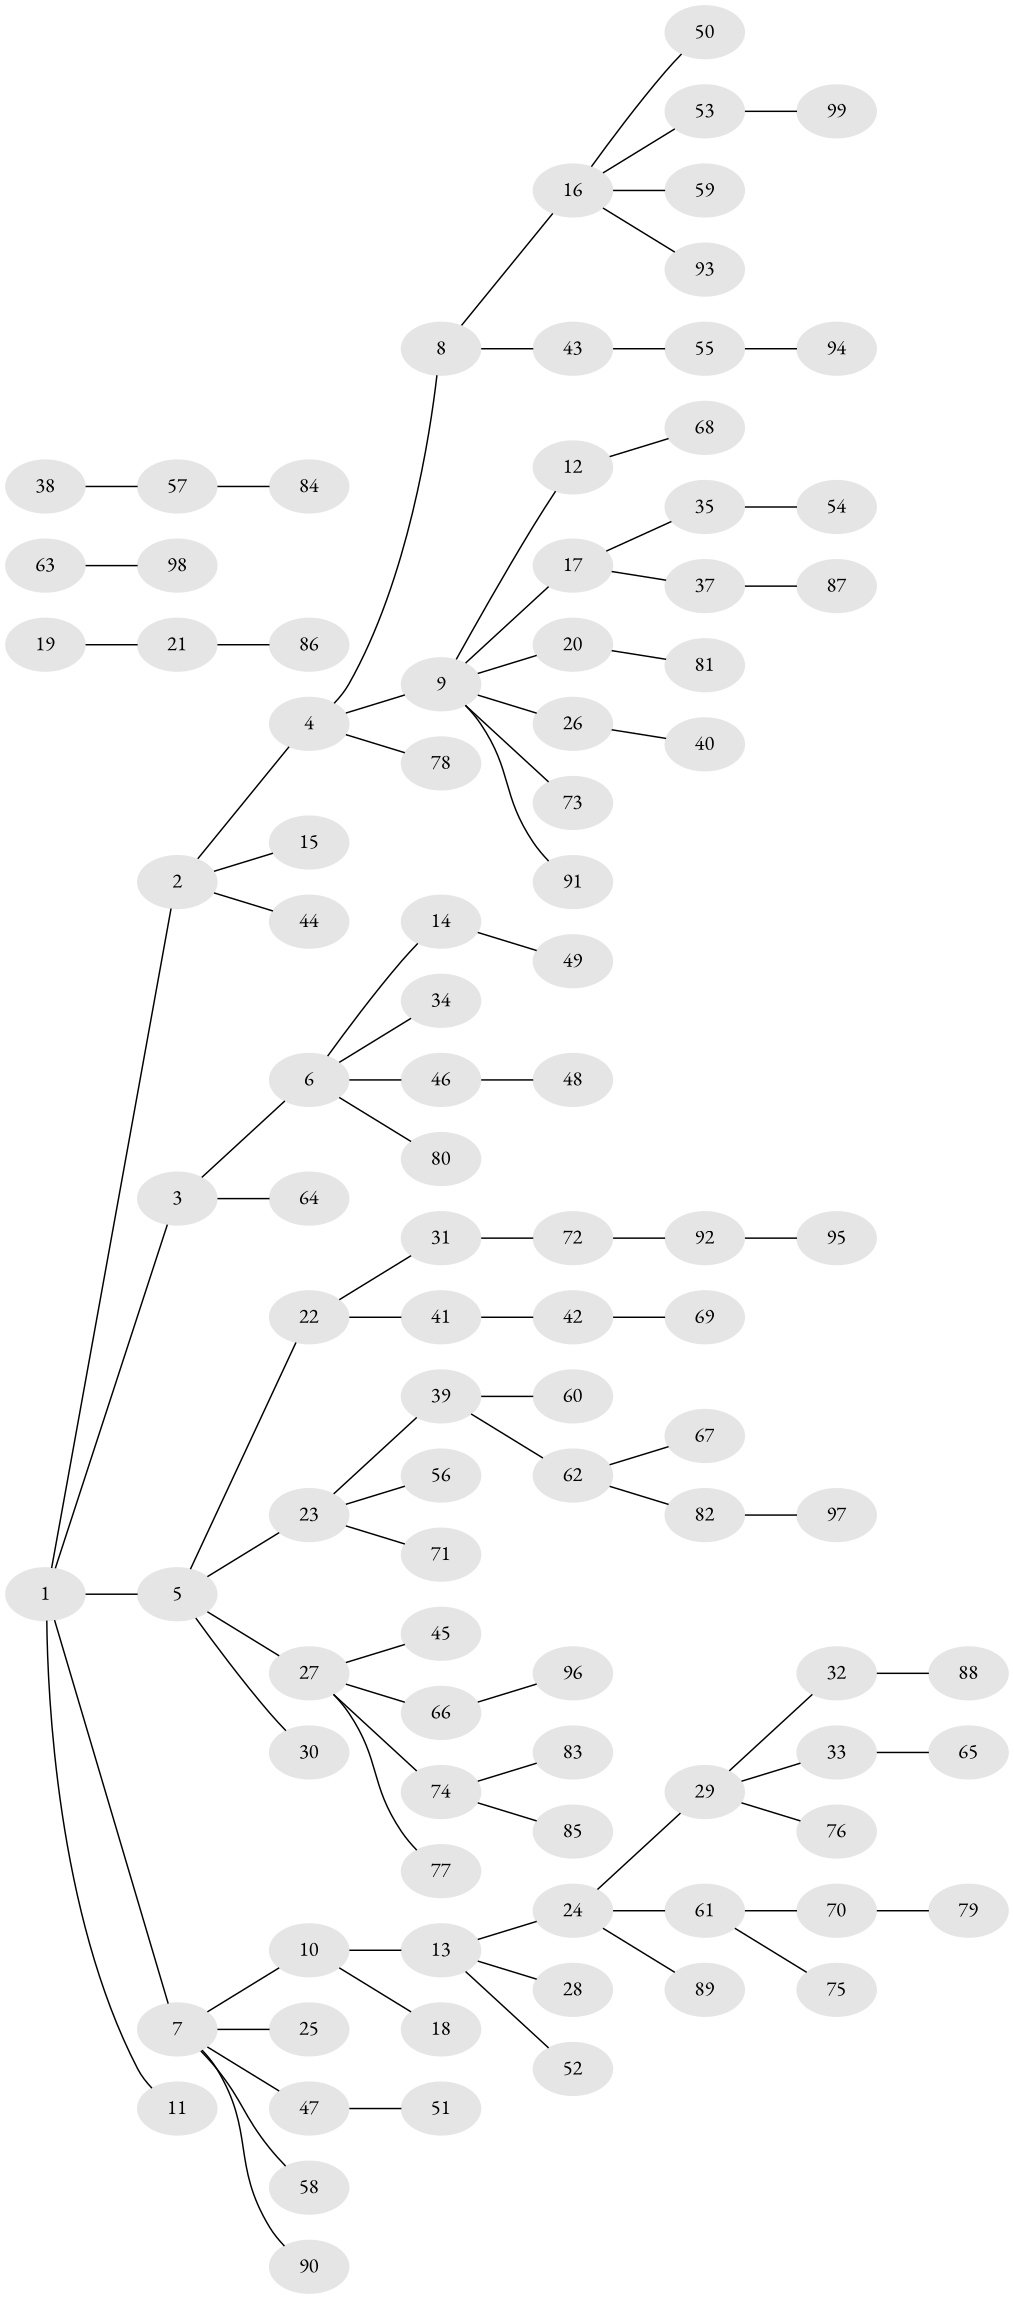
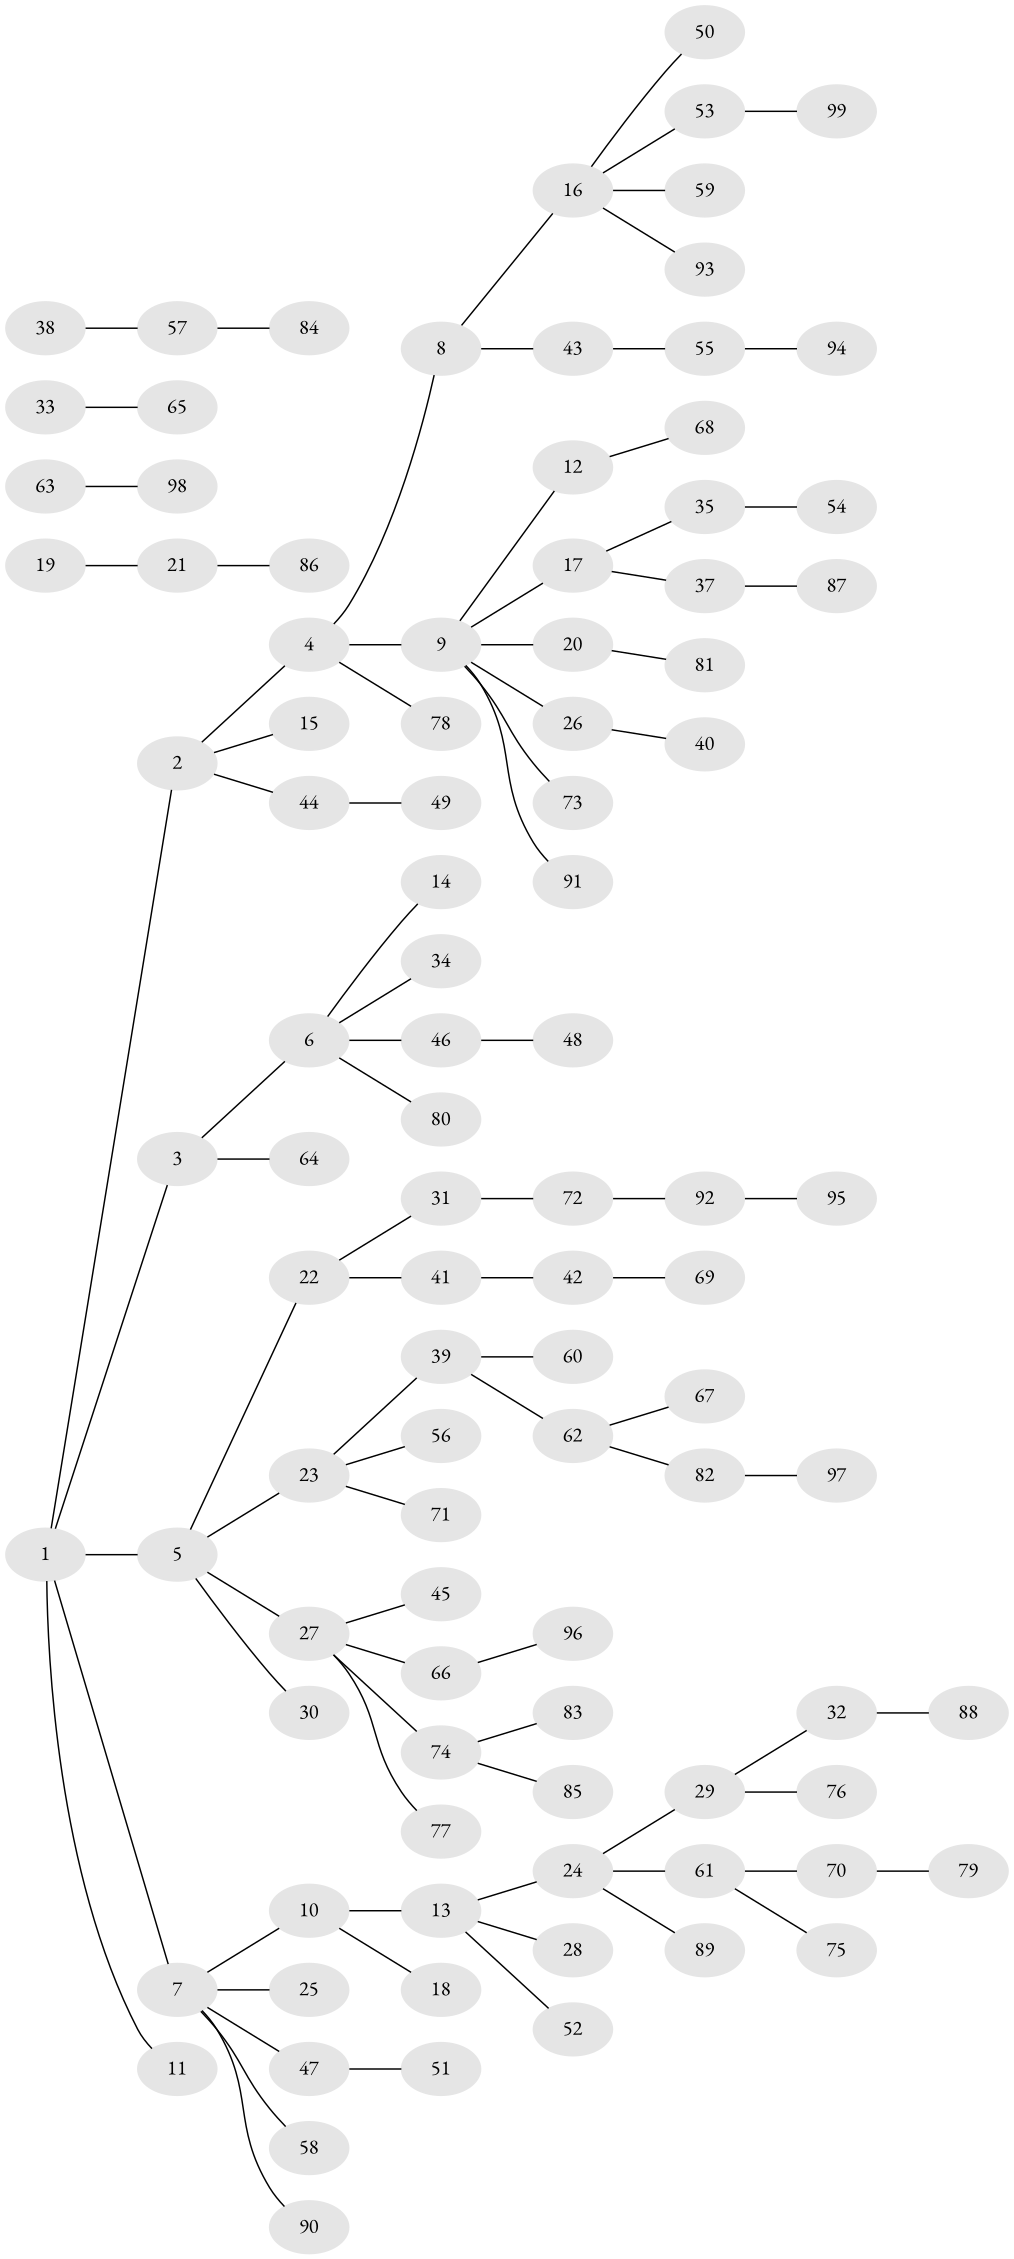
(507, 942) -> (375, 803)
(771, 1772) -> none
